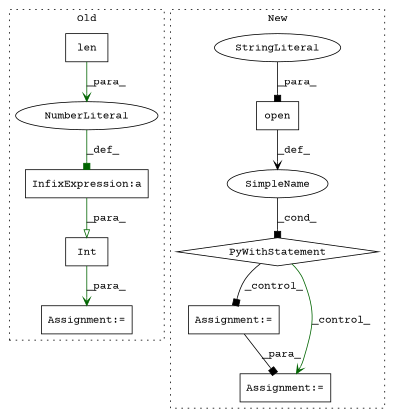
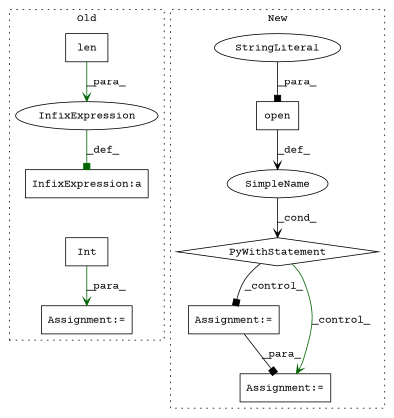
(87, 116) -> (87, 116)
(87, 214) -> none
(278, 214) -> (278, 214)
